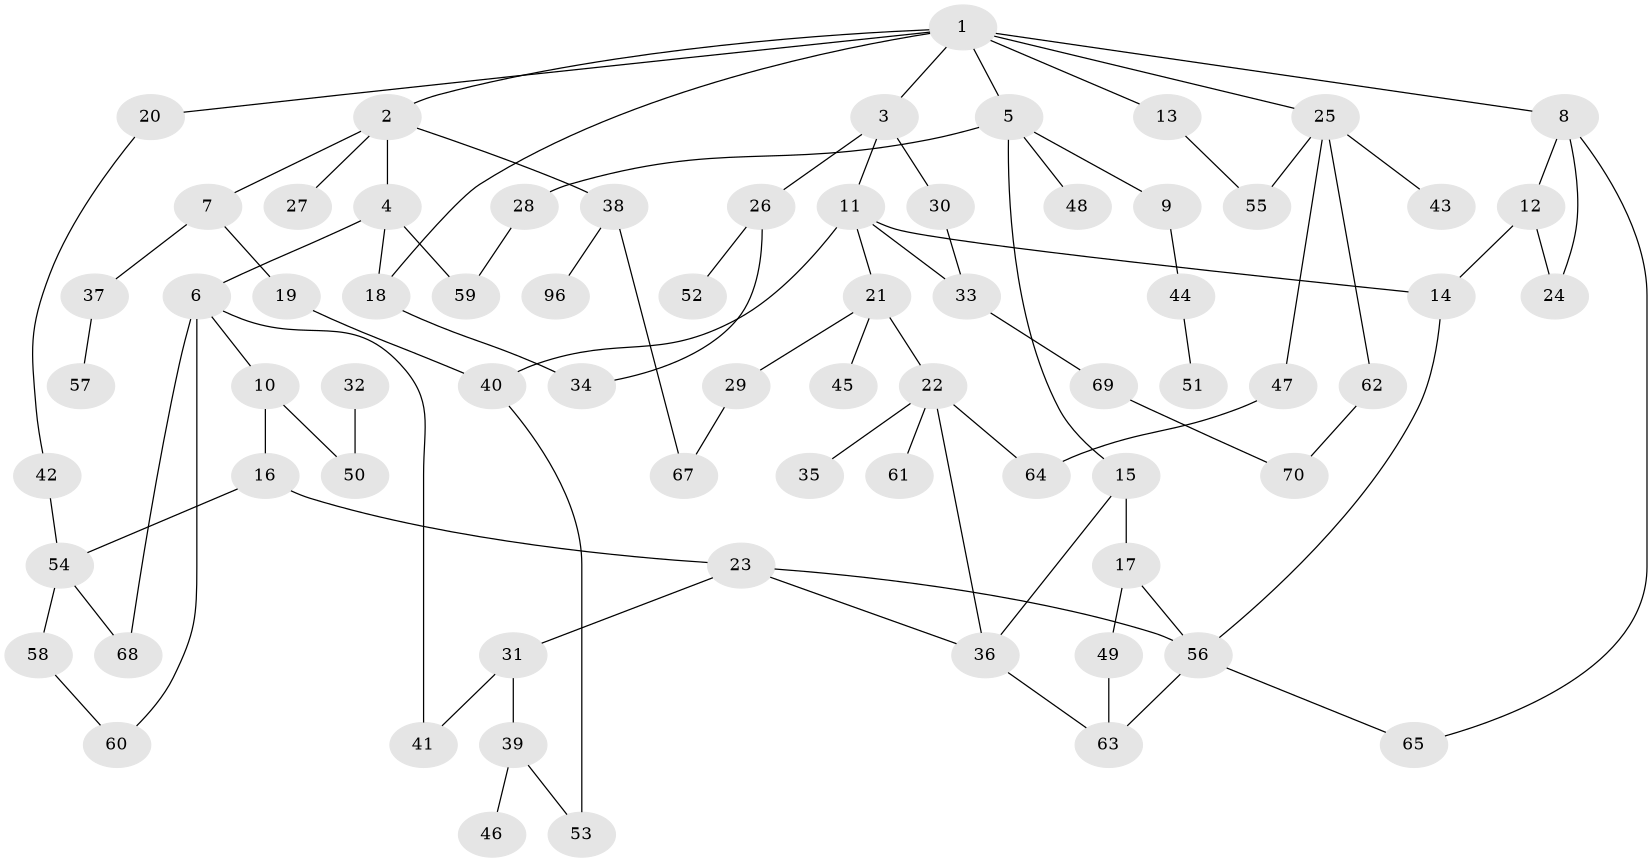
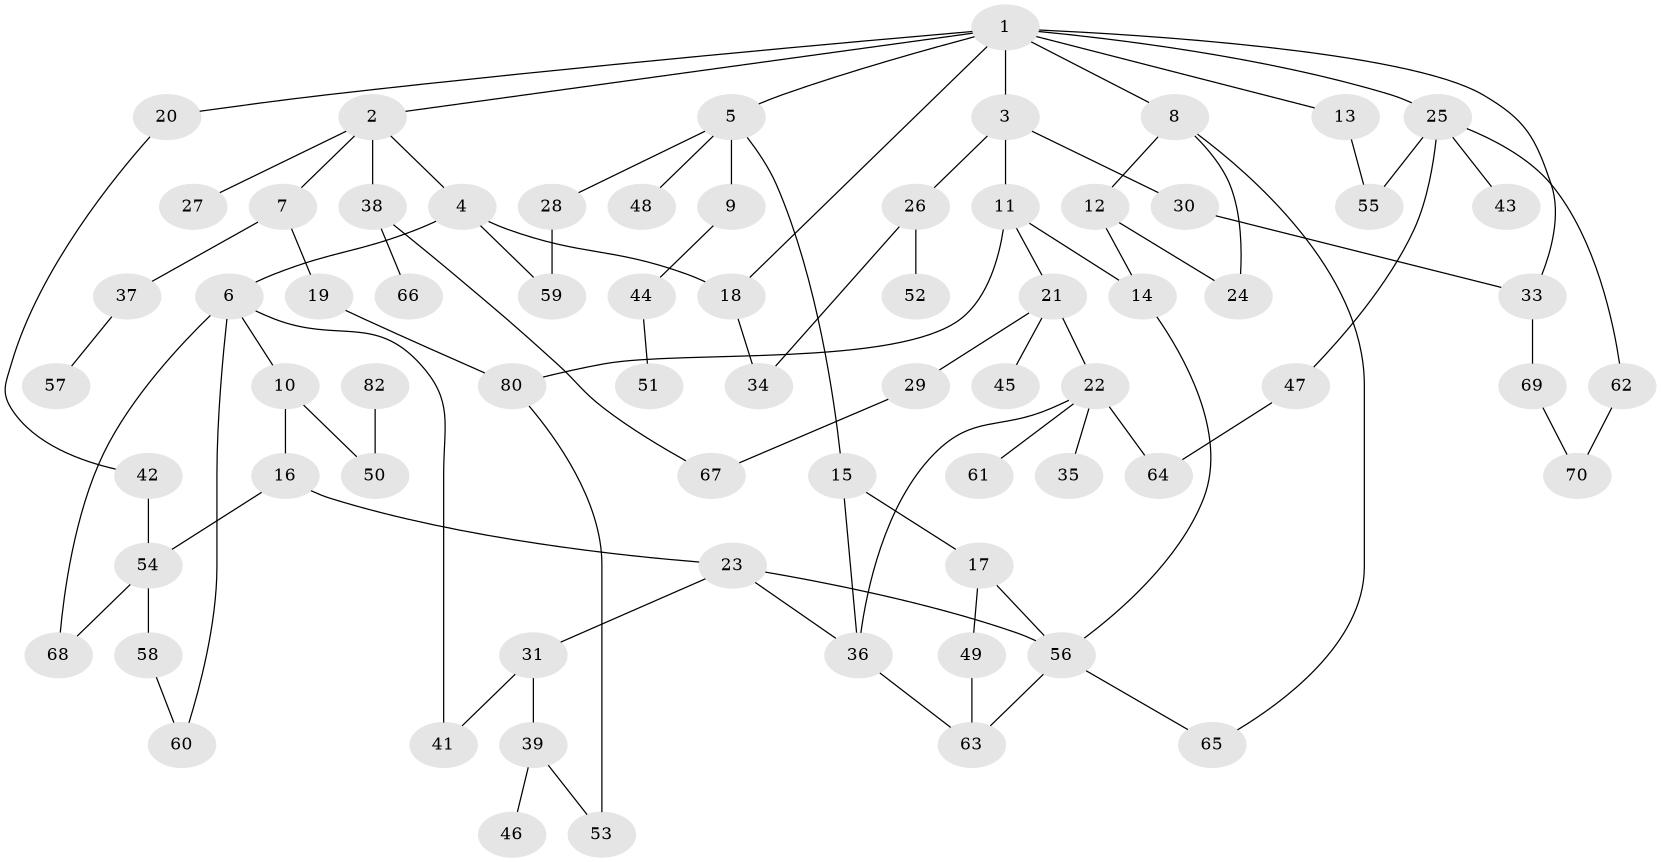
(909, 252) -> (1367, 62)
(556, 297) -> (409, 297)
(355, 386) -> (375, 386)
(492, 386) -> (512, 386)
